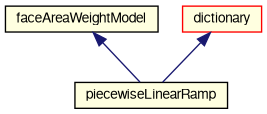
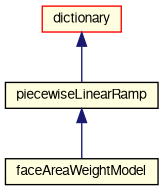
(121, 62) -> (82, 141)
